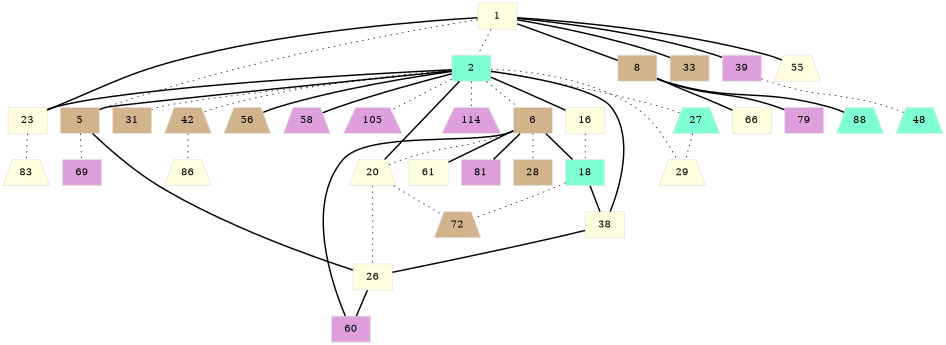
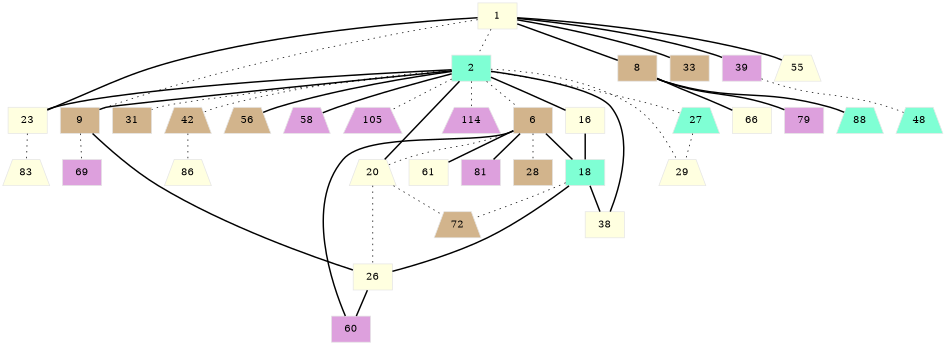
(80, 120) -> (80, 120)
(585, 147) -> (585, 147)
(489, 252) -> (486, 239)
